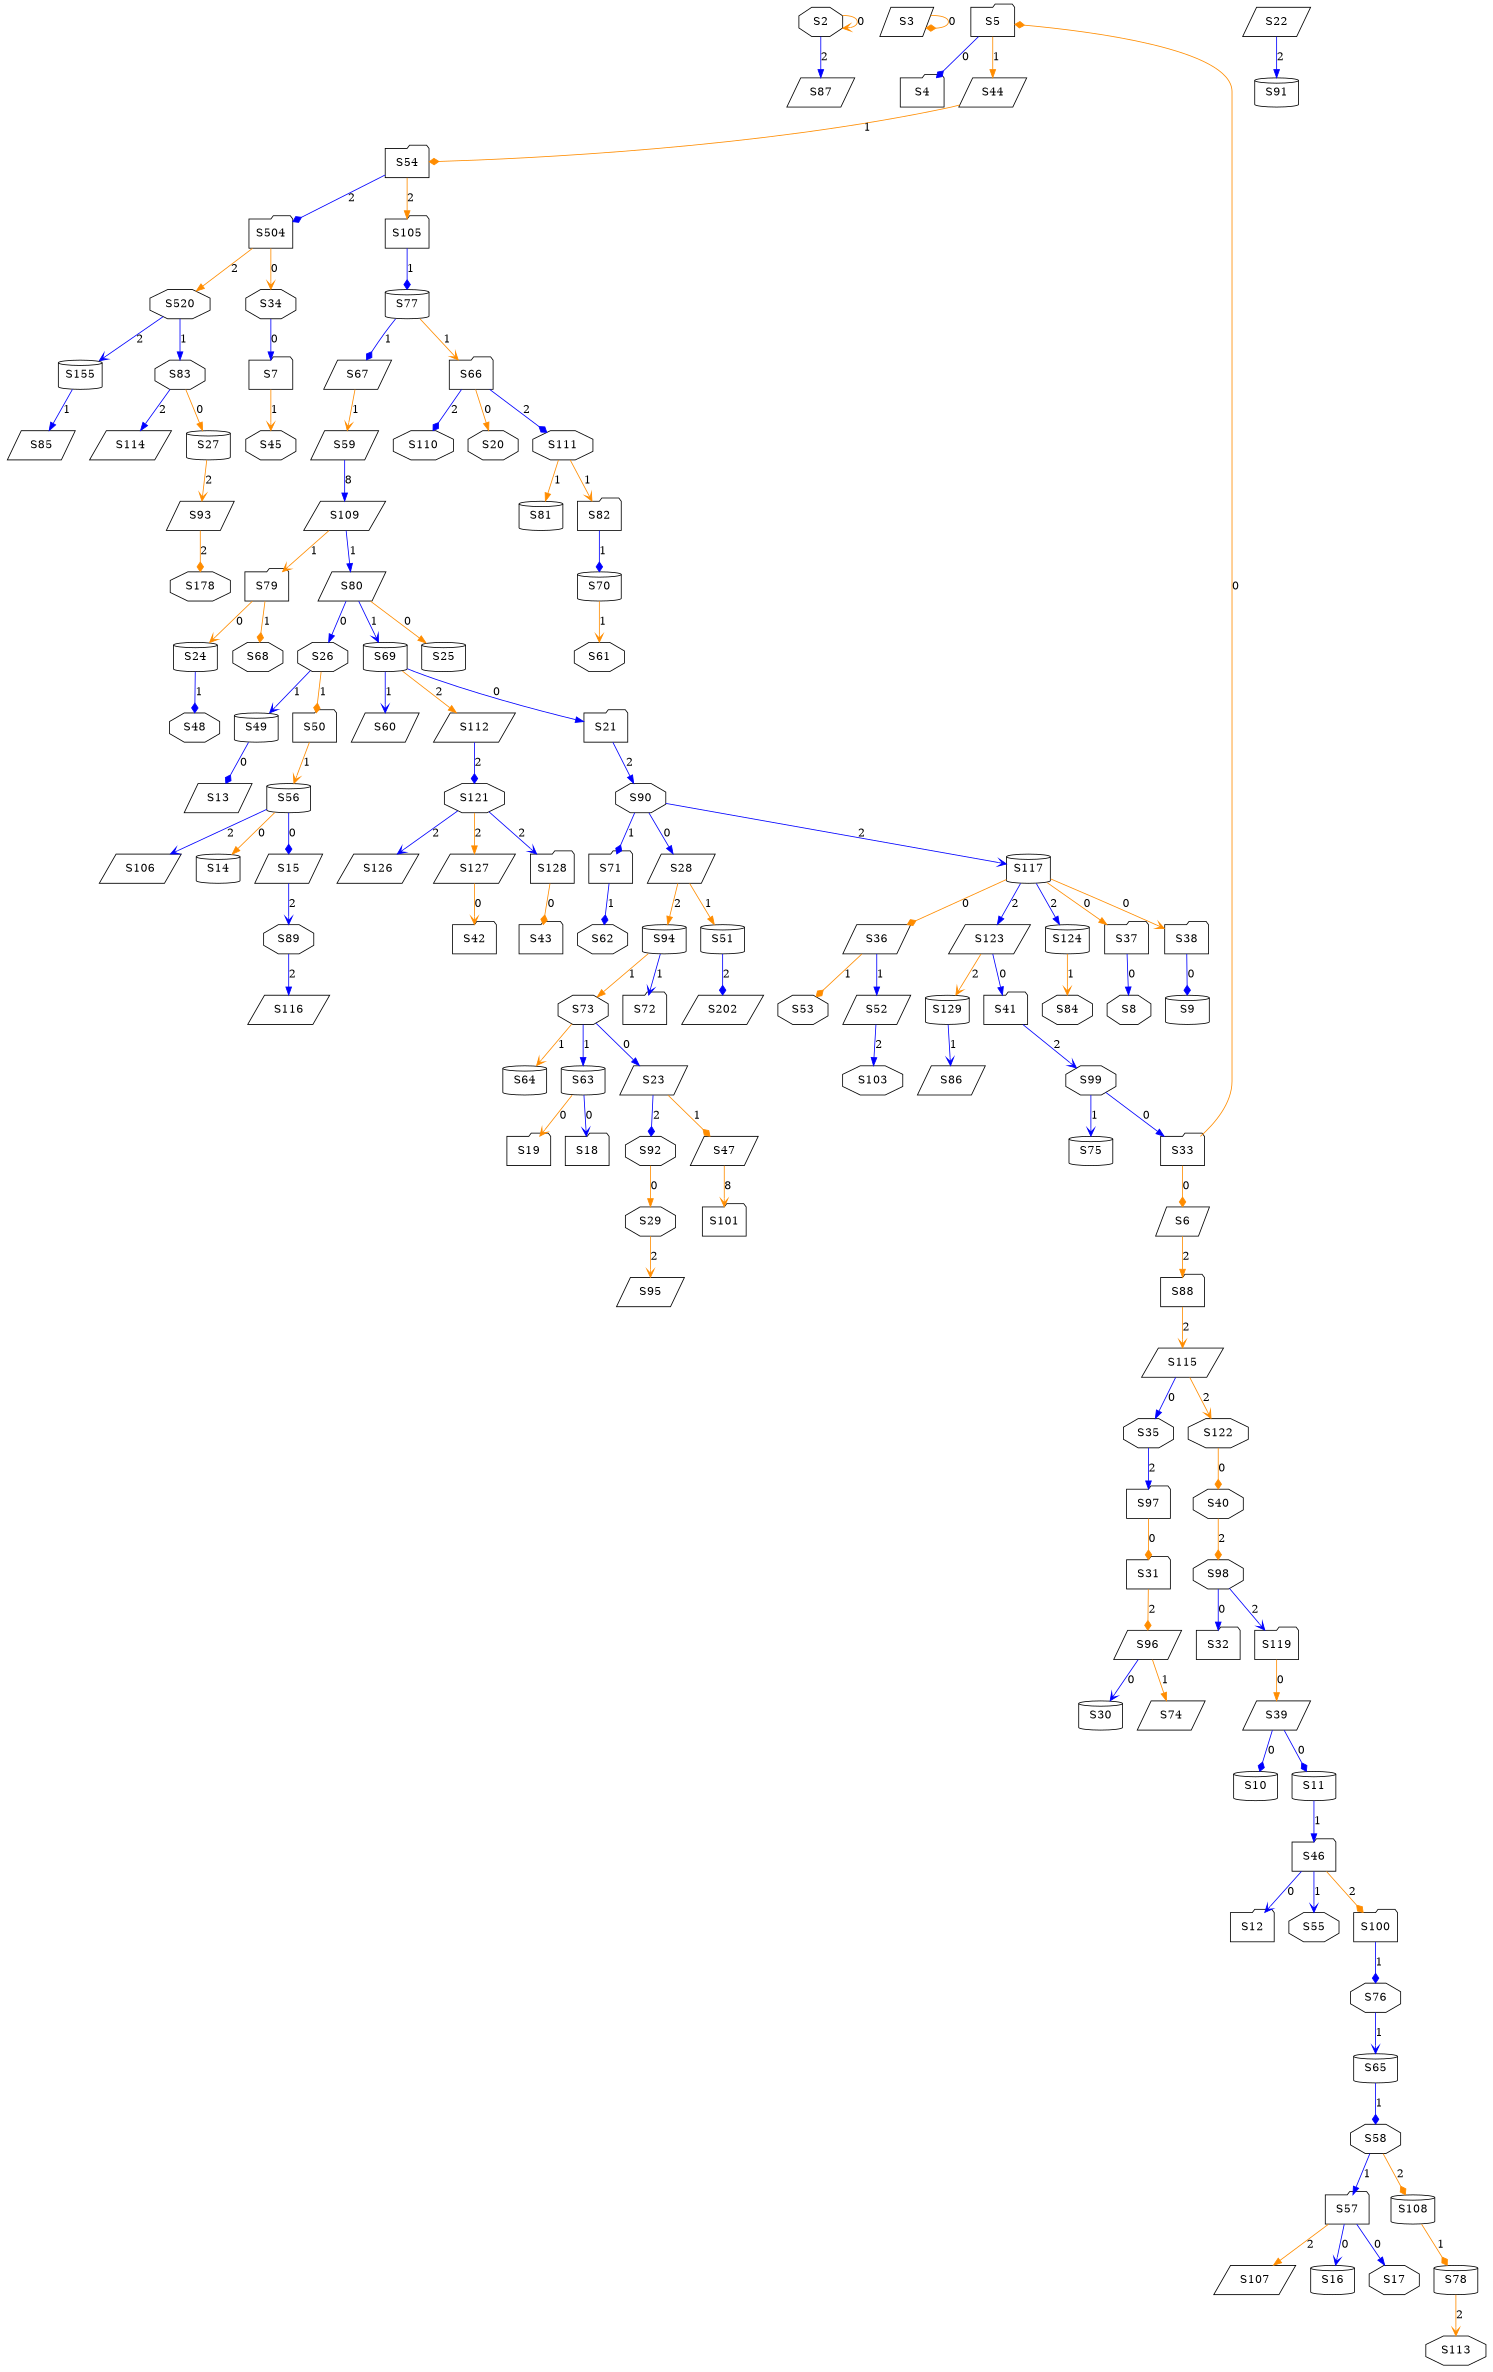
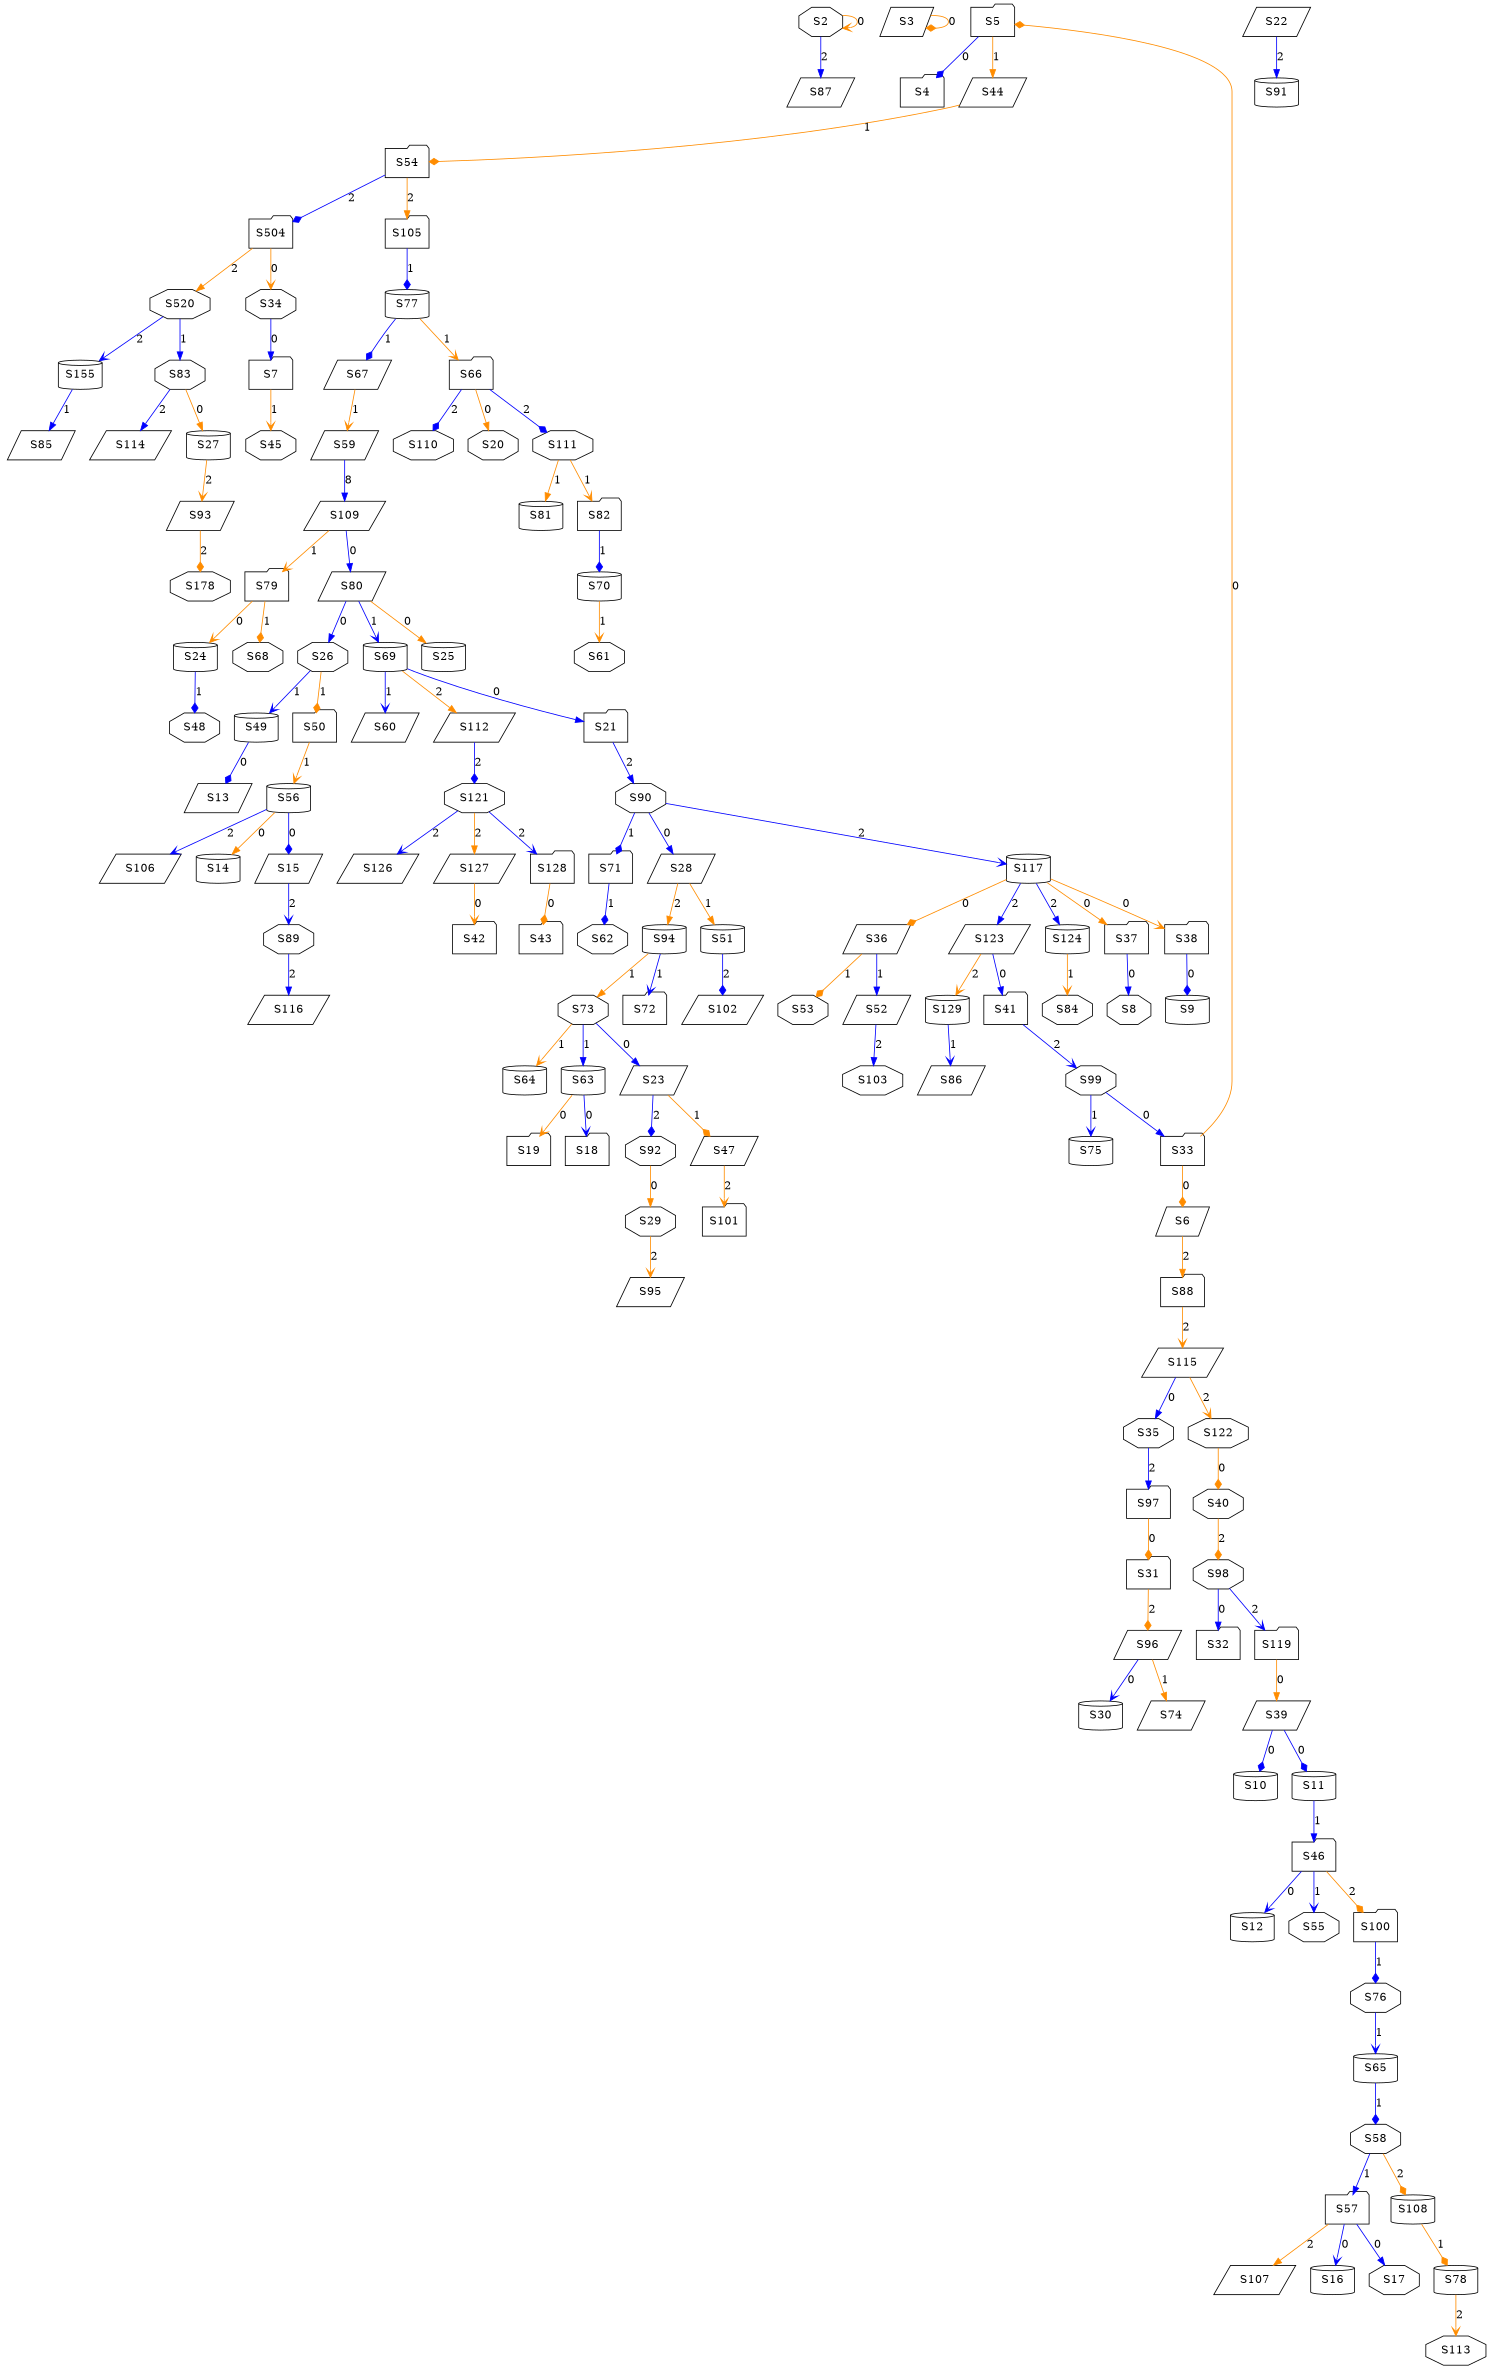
(354, 551) -> (354, 551)
(723, 1010) -> (723, 1010)
(728, 1186) -> (728, 1186)
(1252, 1927) -> (1252, 1927)
